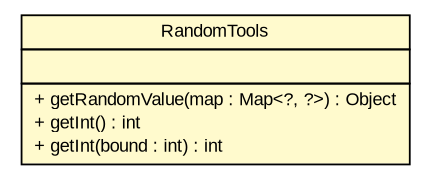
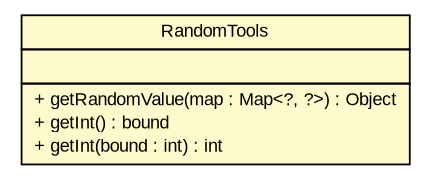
(88, 123) -> (102, 123)
